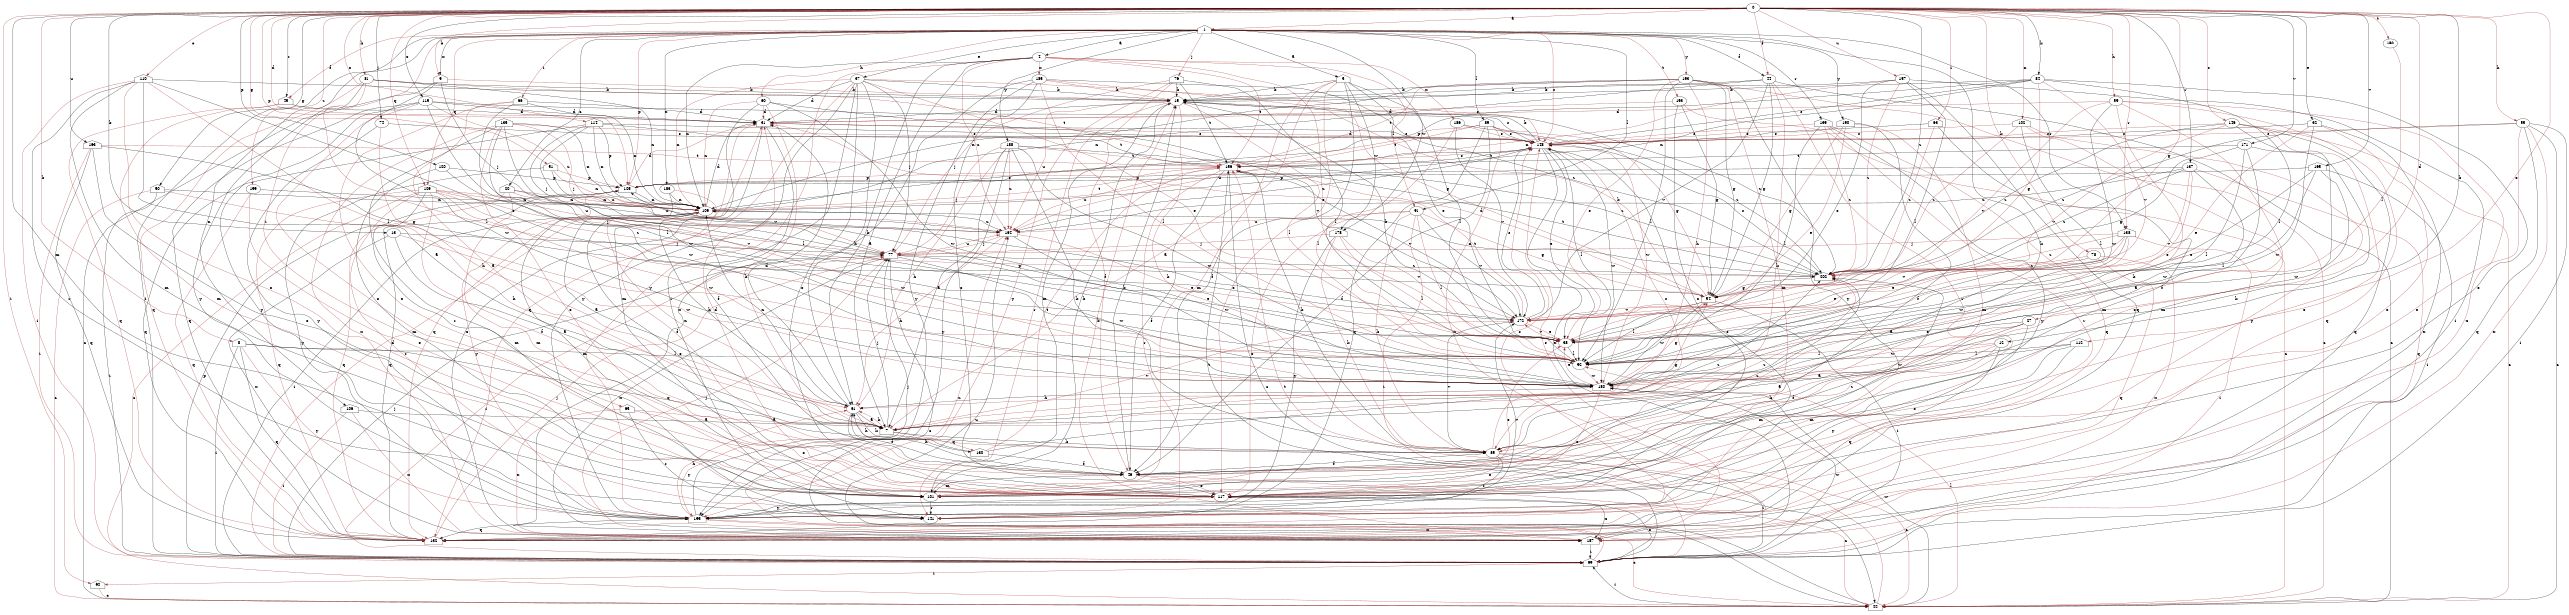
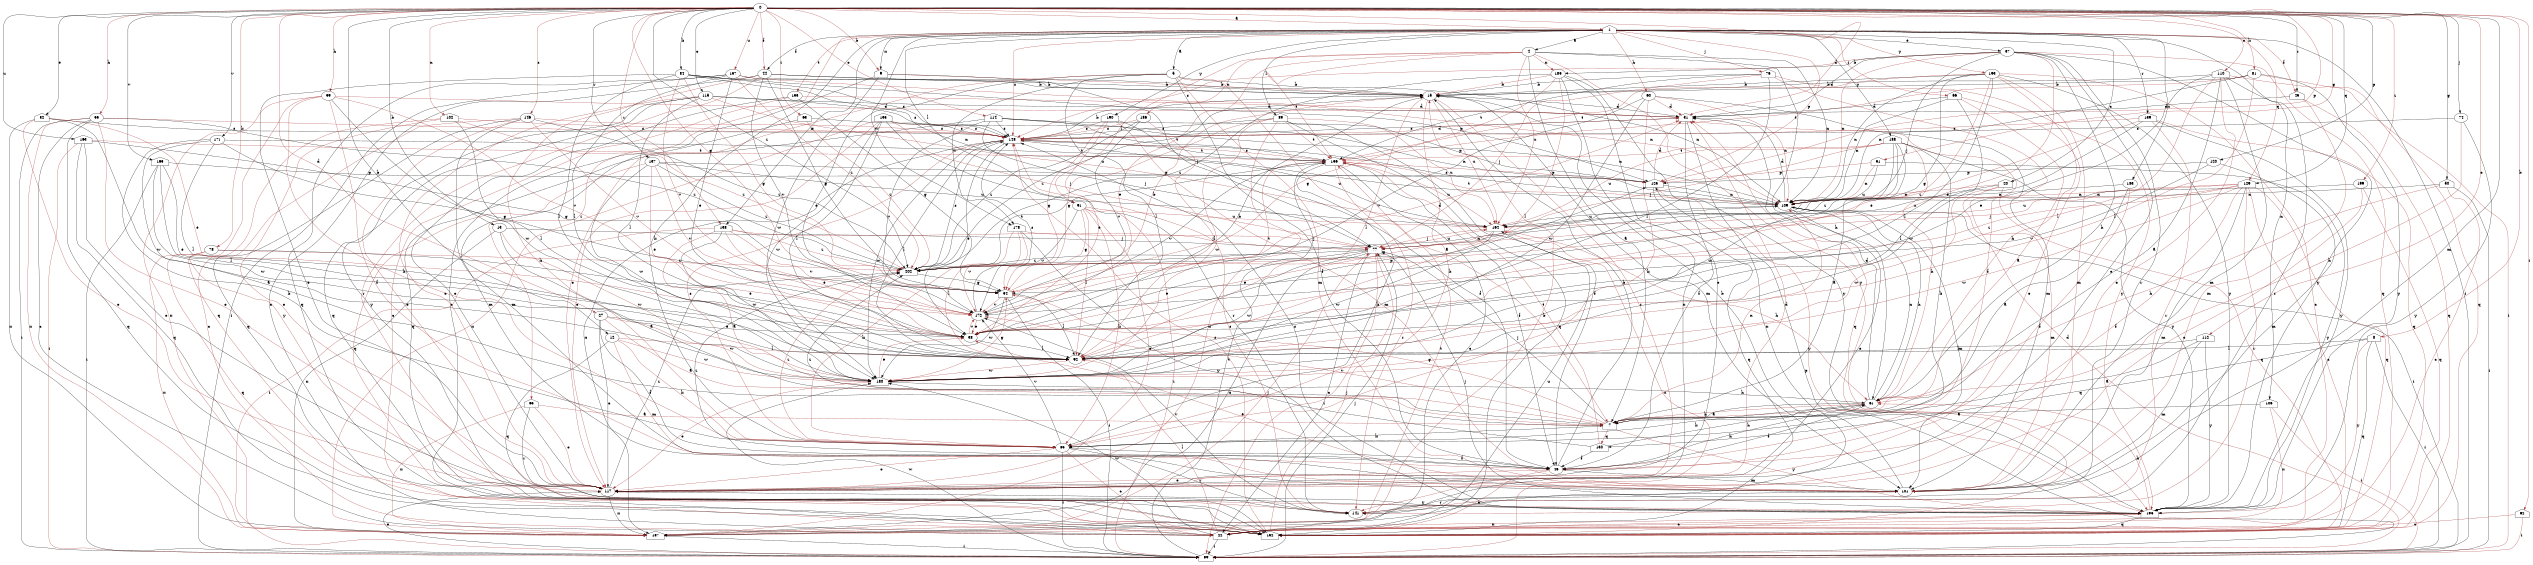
(994, 10) -> (1664, 10)
(2390, 43) -> none
(1343, 79) -> (1173, 74)
(1016, 89) -> (1828, 66)
(845, 574) -> (1881, 557)
